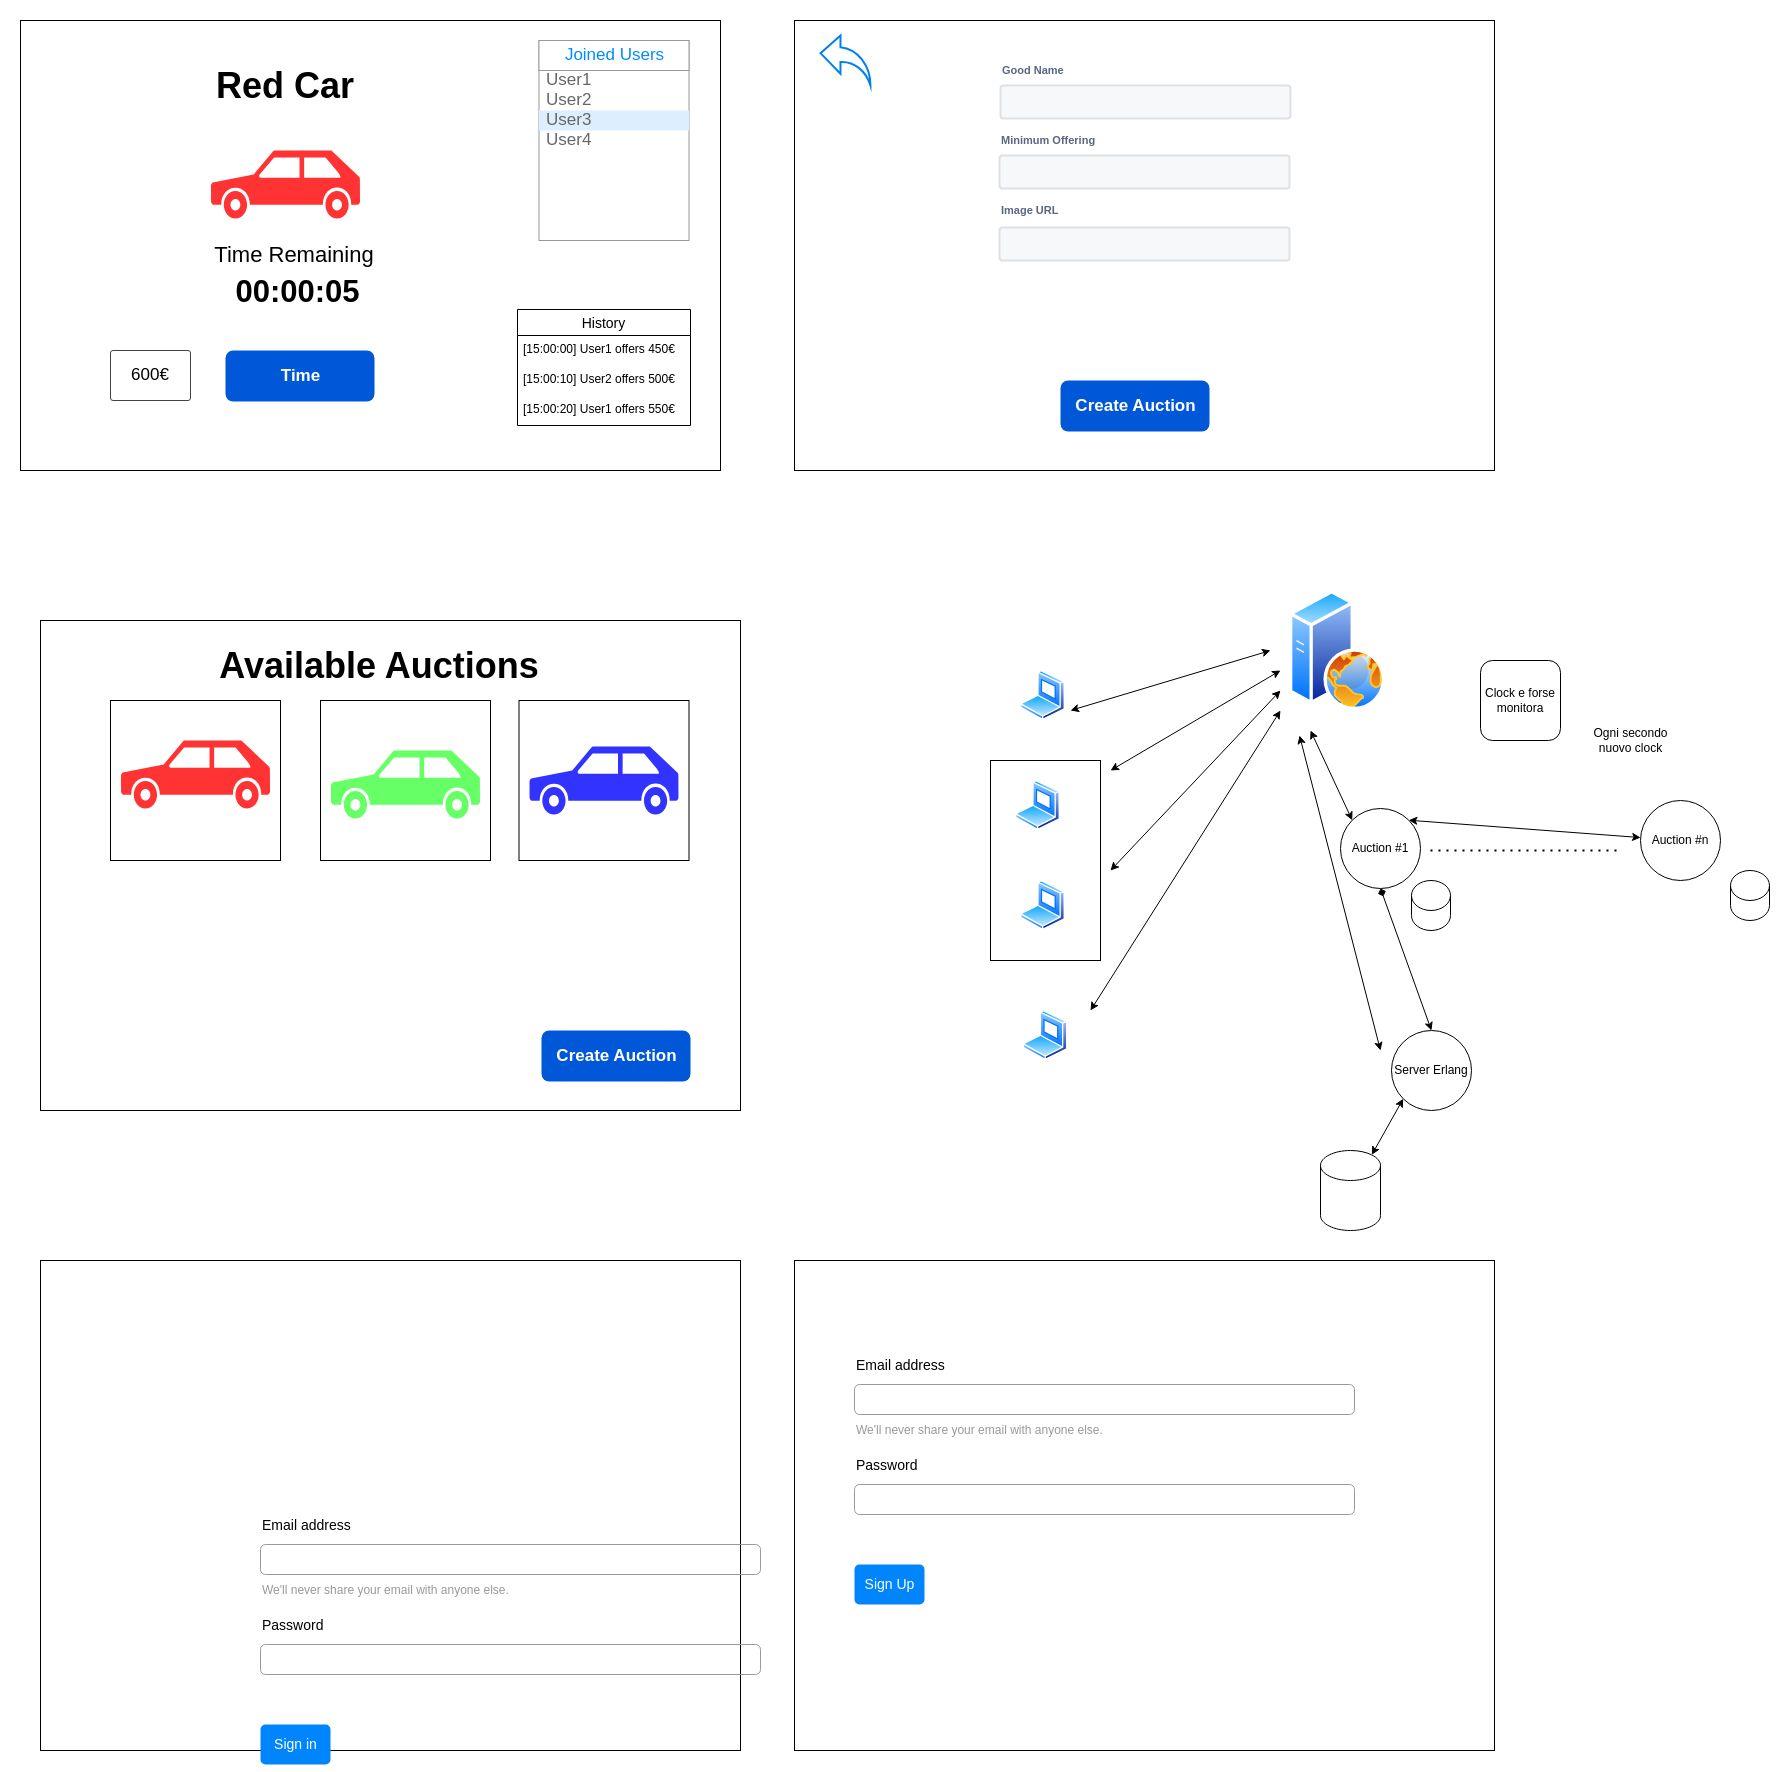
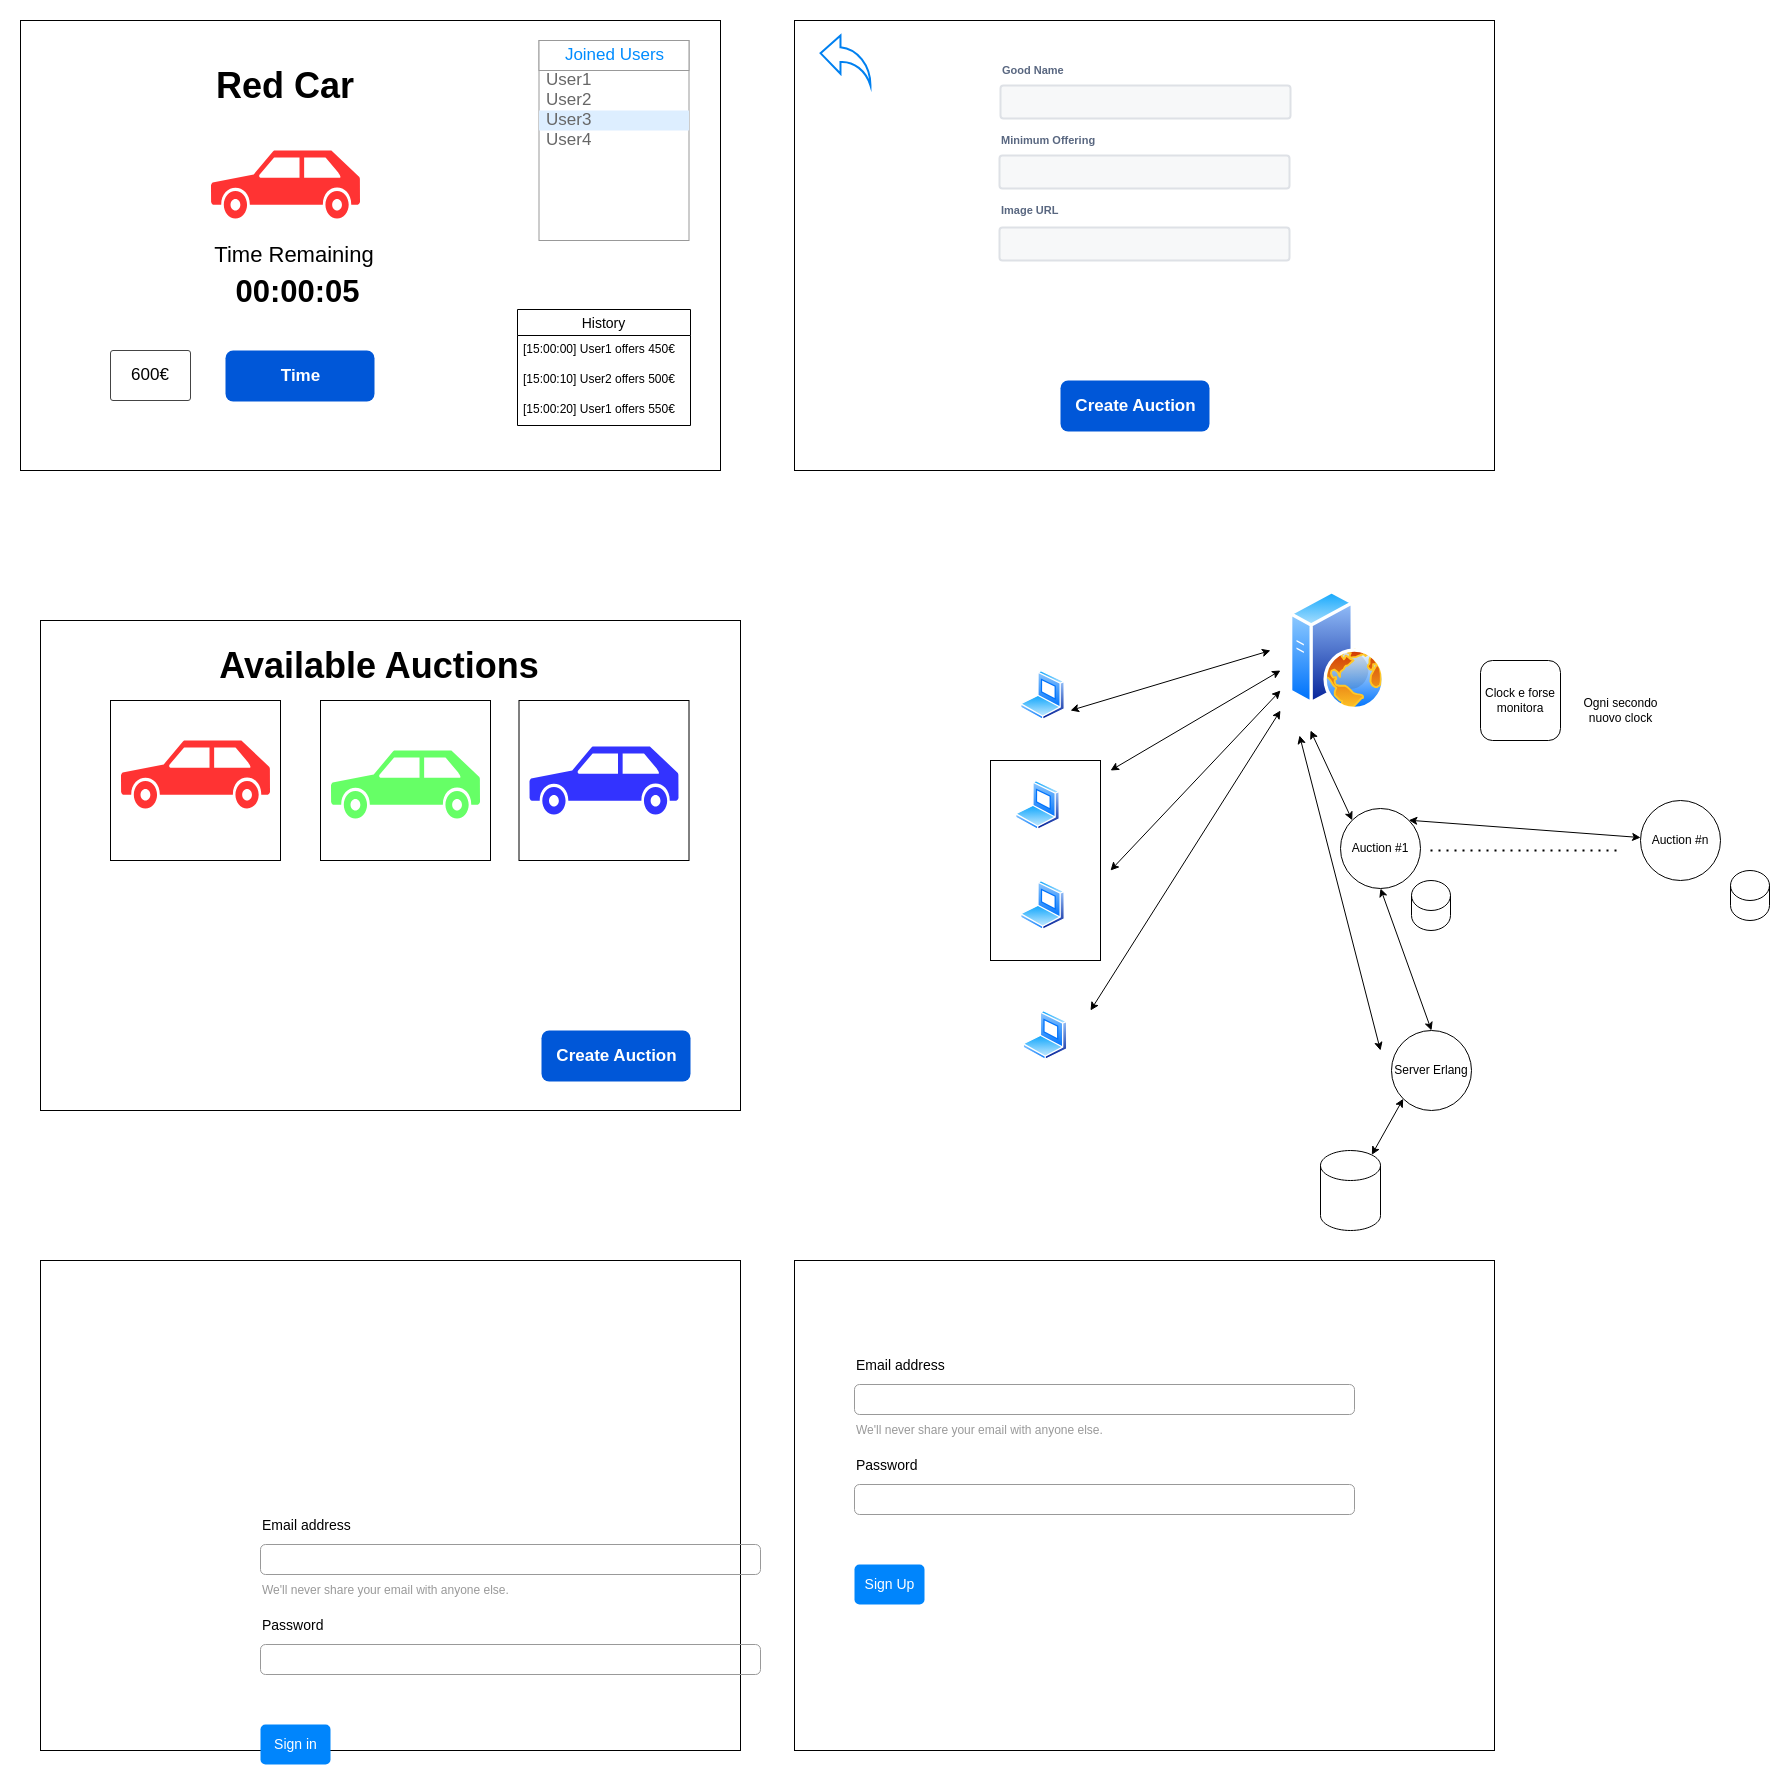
(1631, 741) -> (1621, 711)
(1383, 896) -> (1383, 895)
